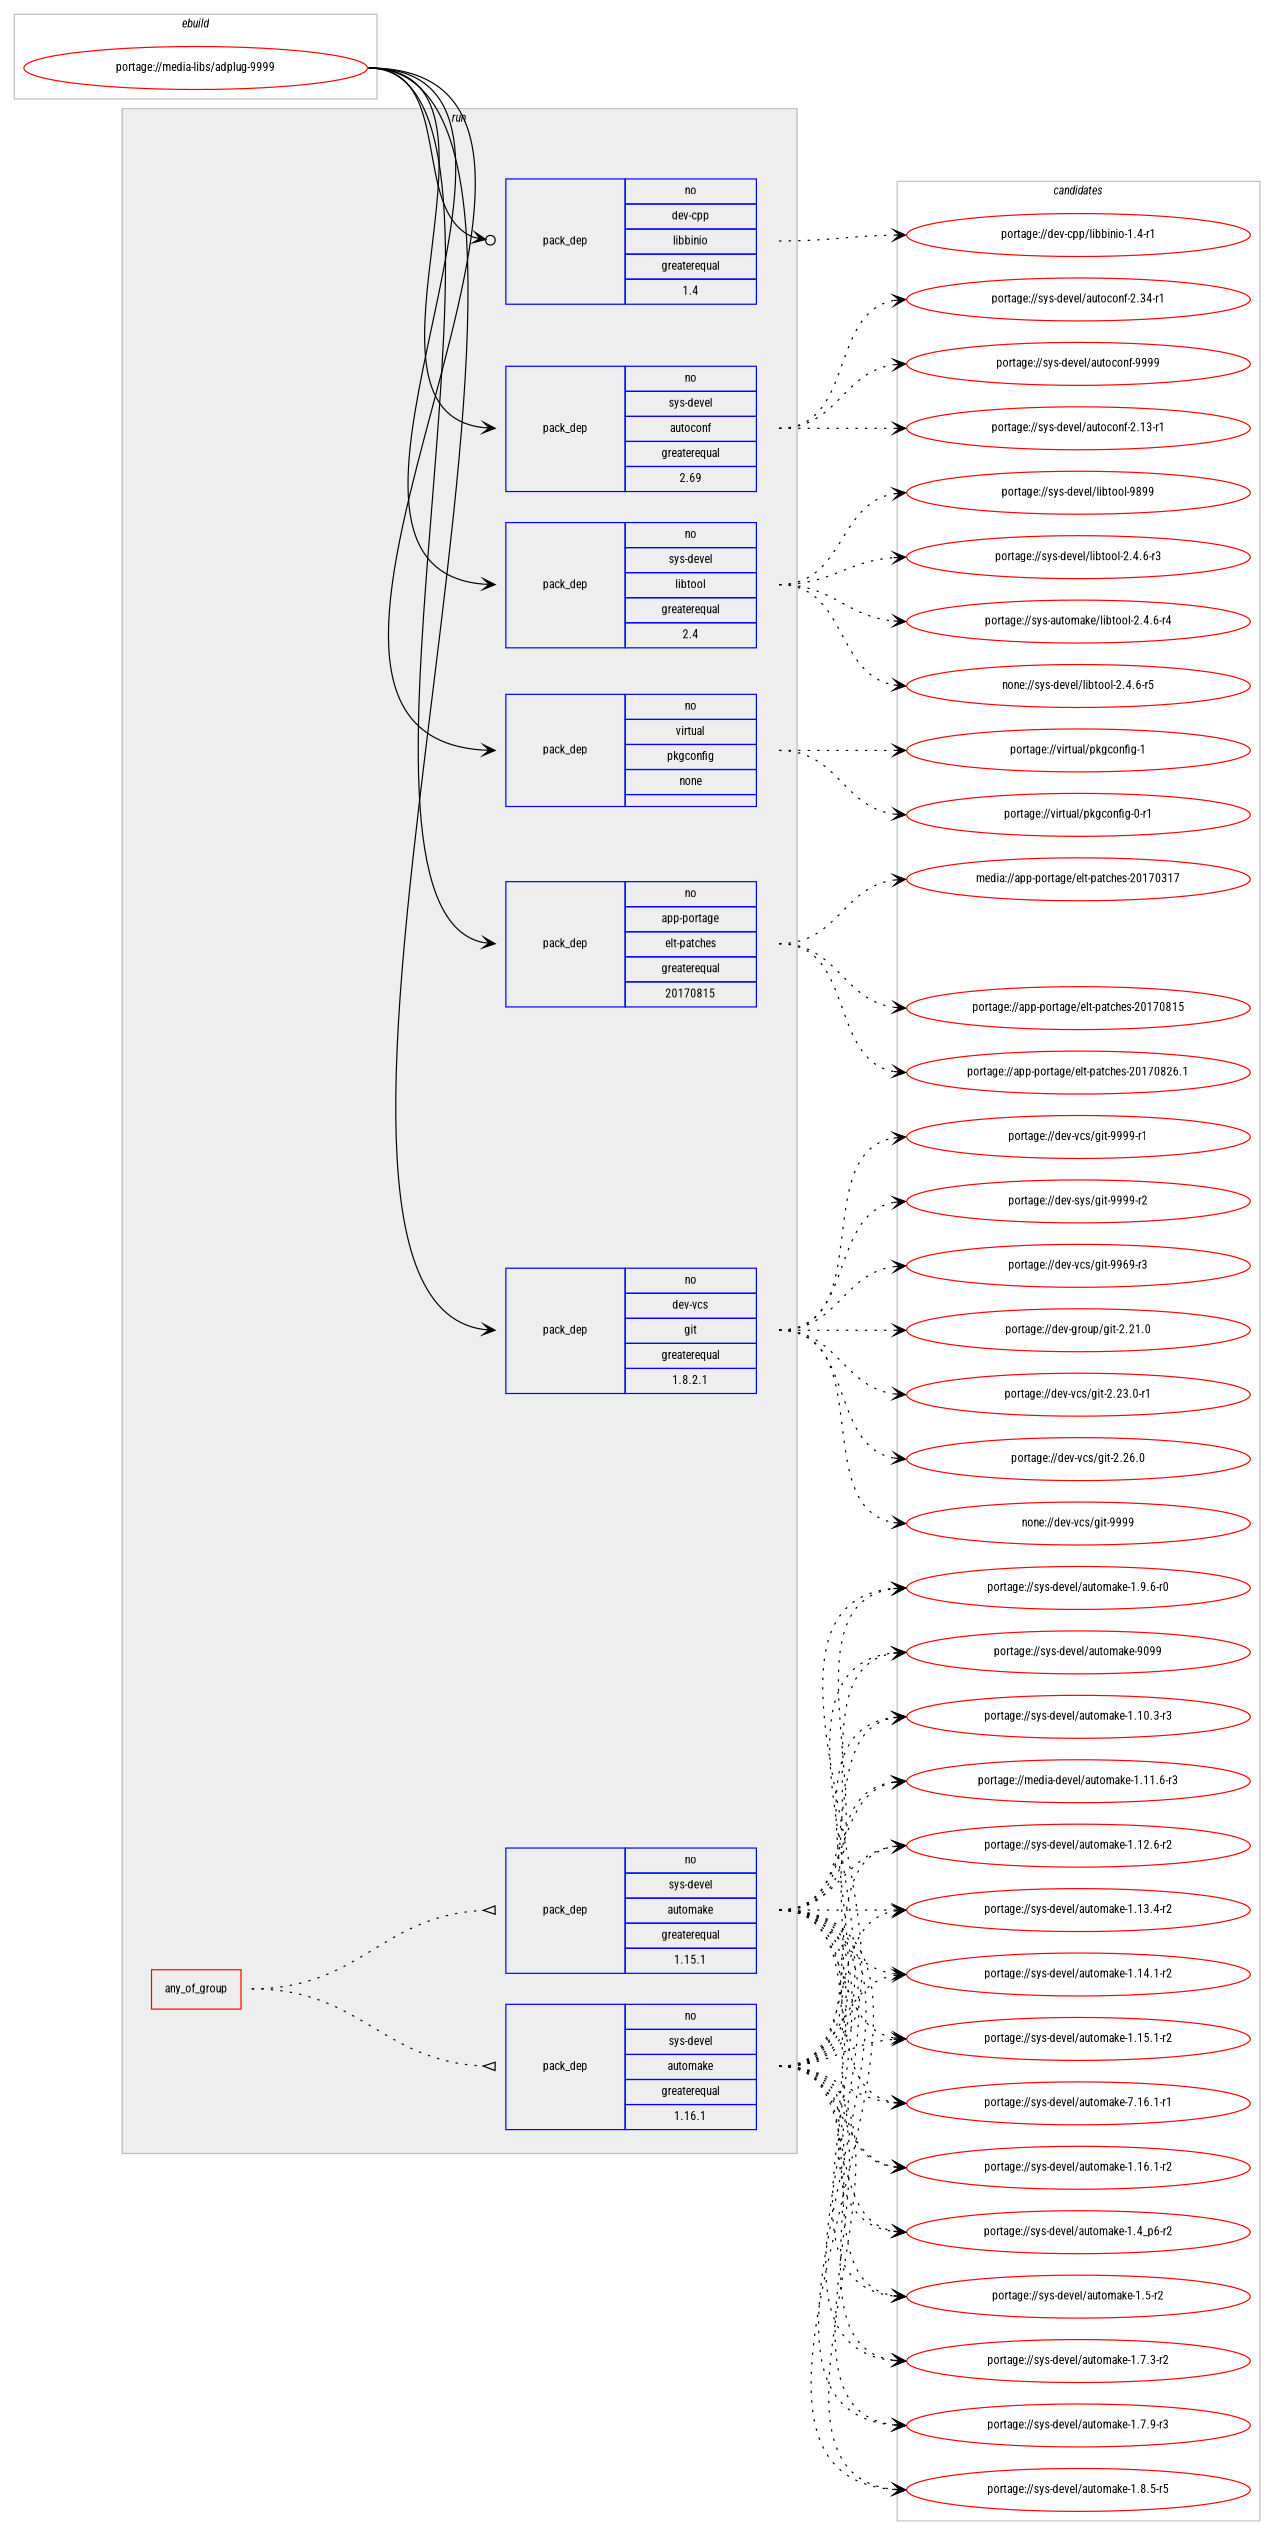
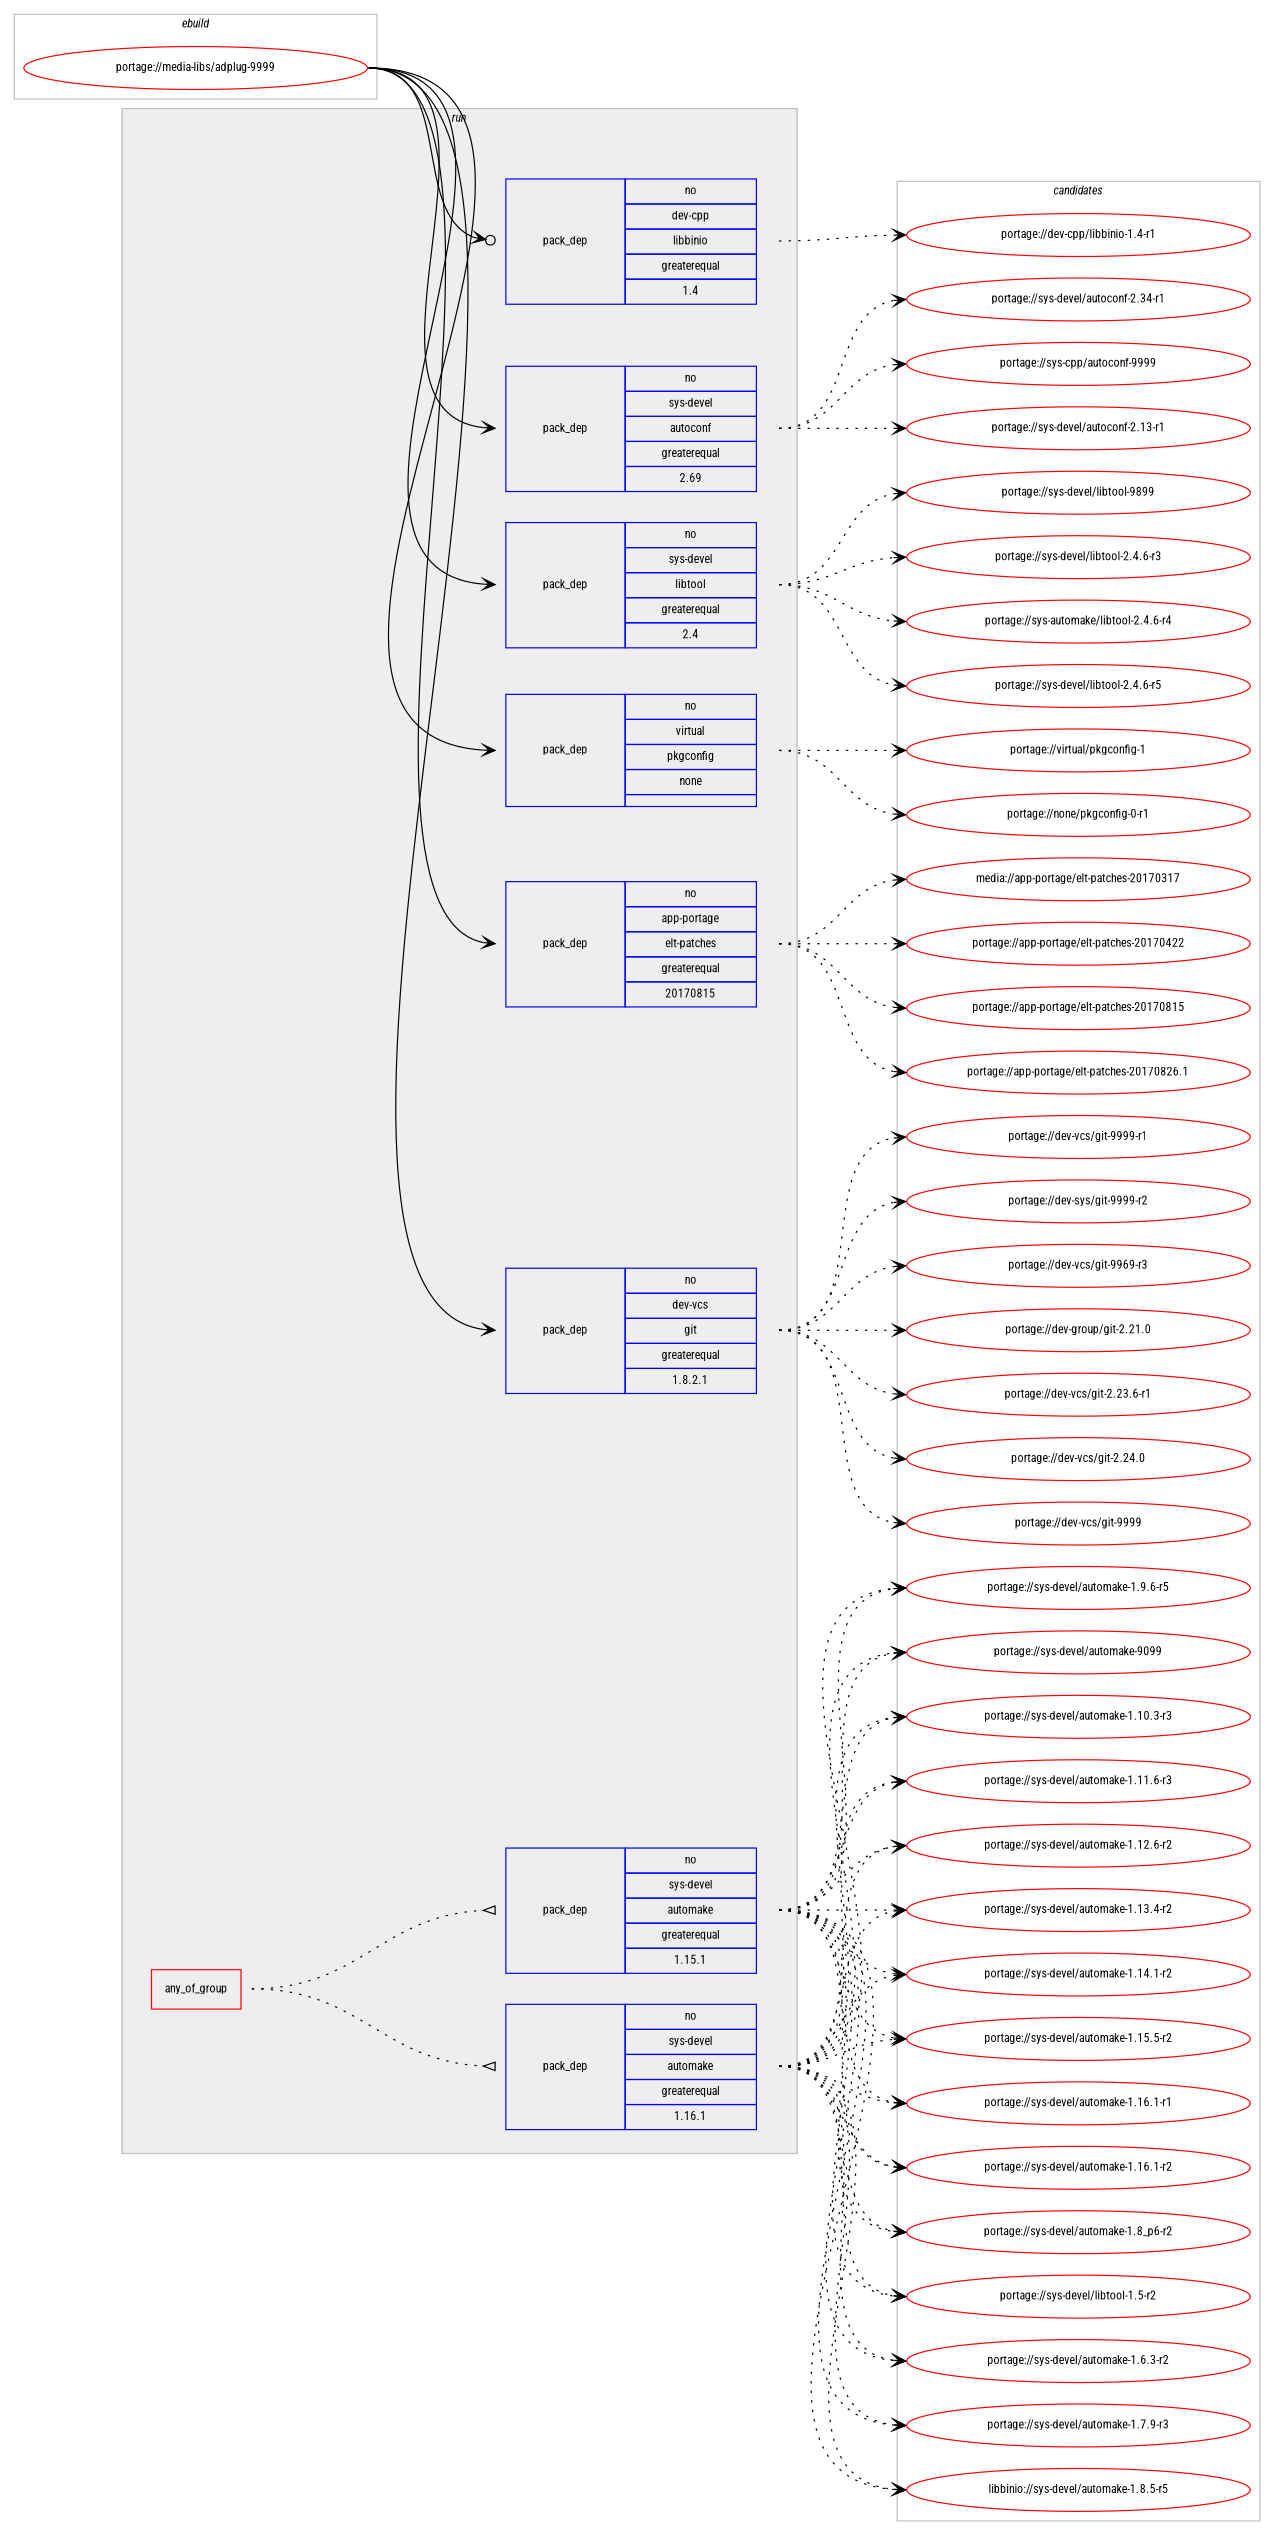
(1079, 364) -> (1079, 364)
(1079, 686) -> (1079, 686)
(1079, 815) -> (1079, 815)
none -> (1079, 944)
(1079, 1395) -> (1079, 1395)
(1079, 1459) -> (1079, 1459)
(1079, 1524) -> (1079, 1524)
(1079, 1588) -> (1079, 1588)
(1079, 1781) -> (1079, 1781)
(1079, 2039) -> (1079, 2039)
(1079, 2103) -> (1079, 2103)
(1079, 2232) -> (1079, 2232)
(1079, 2297) -> (1079, 2297)
(1079, 2361) -> (1079, 2361)
(1079, 2490) -> (1079, 2490)
